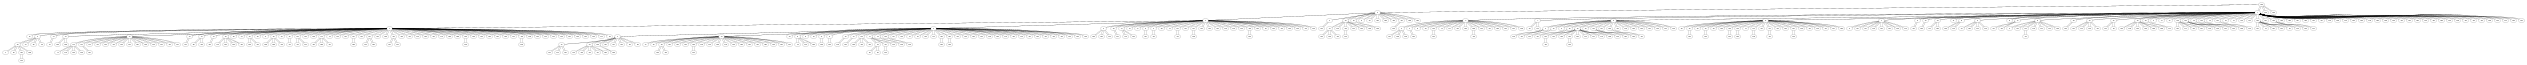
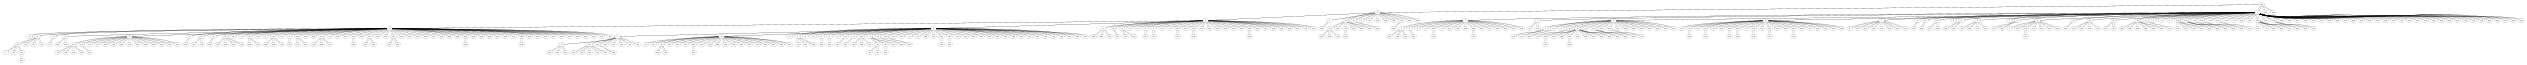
none -> (838, 37)
(30, 53) -> none
